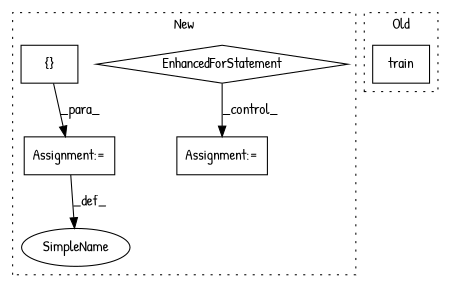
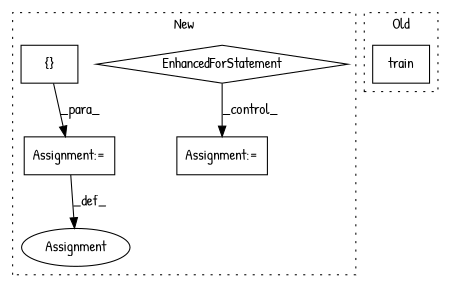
(76, 247) -> (76, 247)
